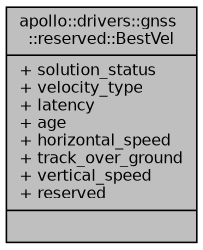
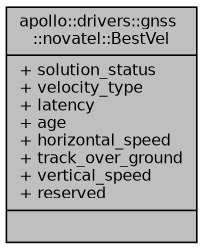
(102, 39) -> (102, 39)
